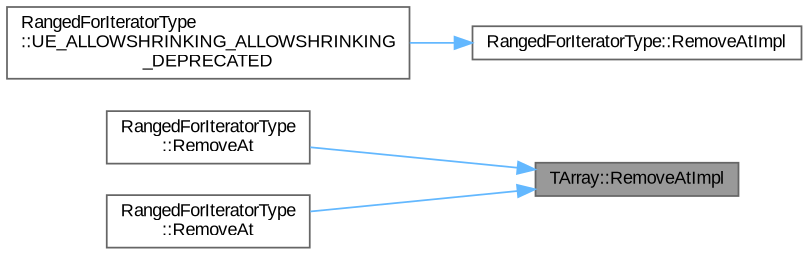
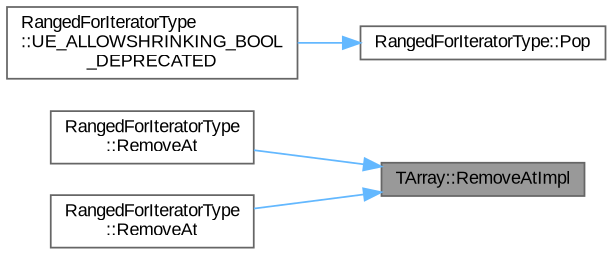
(208, 43) -> (152, 43)
(637, 43) -> (483, 43)
